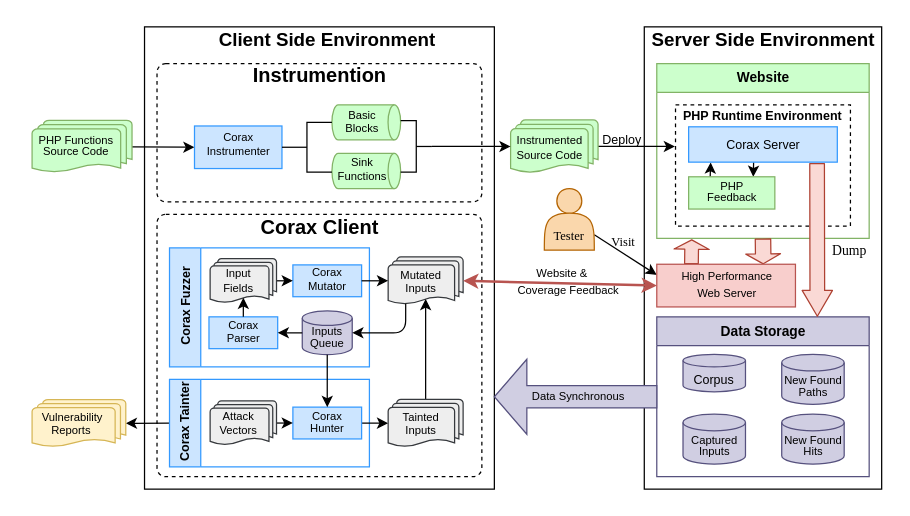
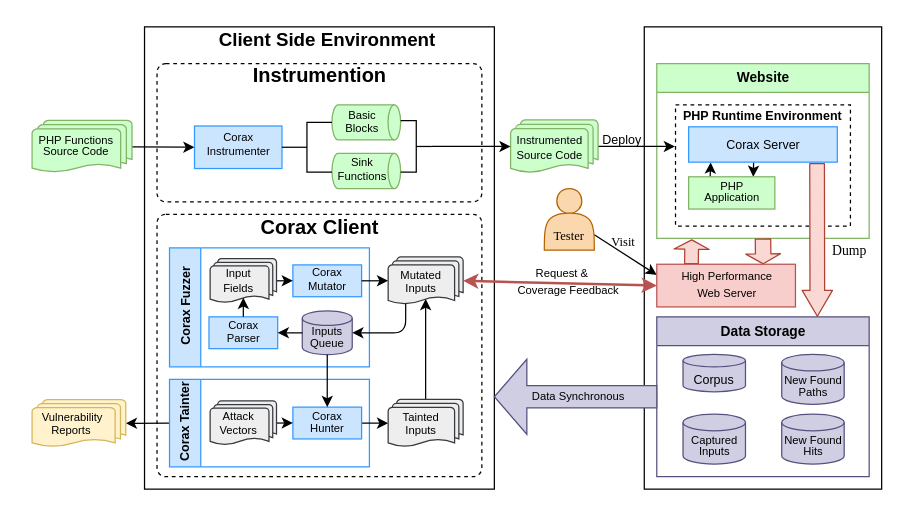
(763, 39) -> none
(733, 198) -> (733, 198)
(563, 274) -> (563, 274)
